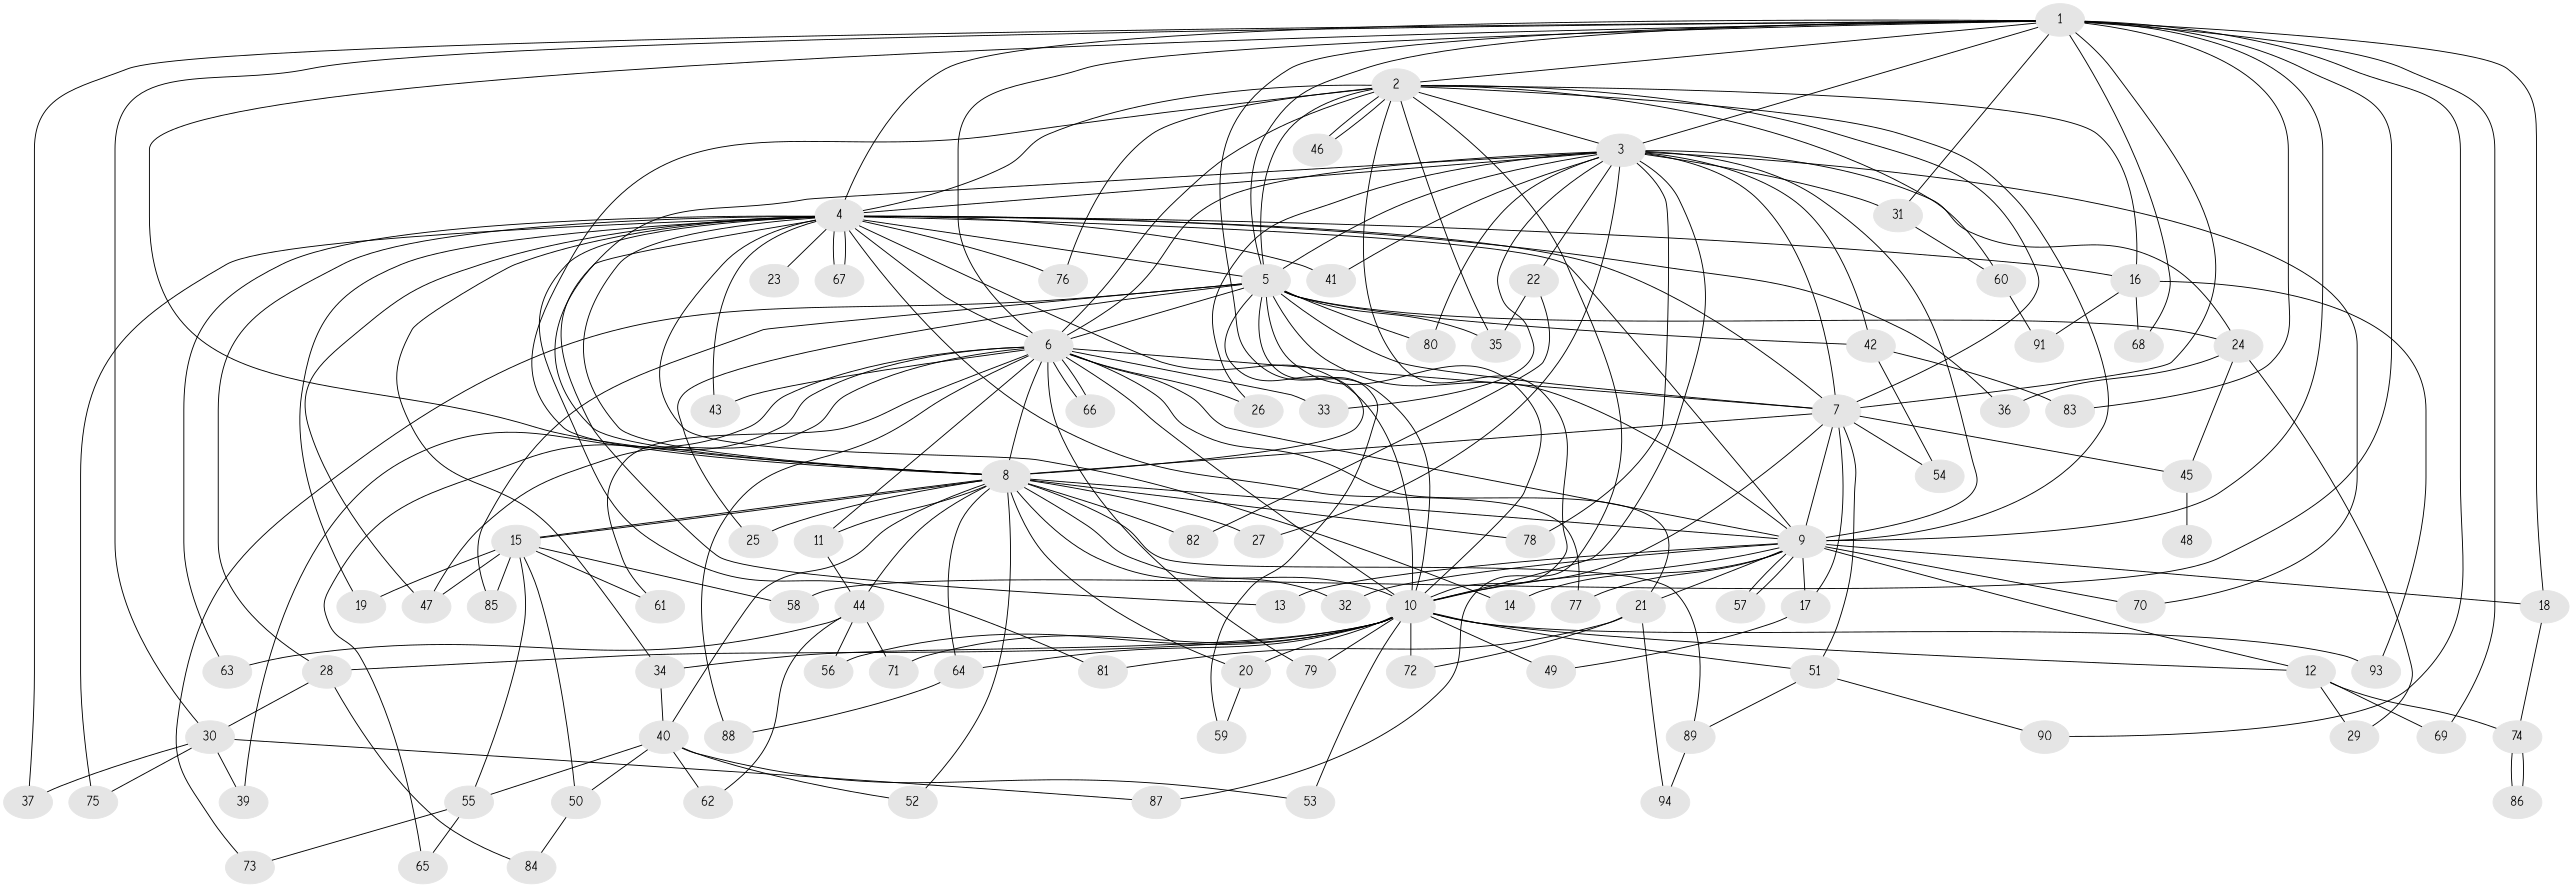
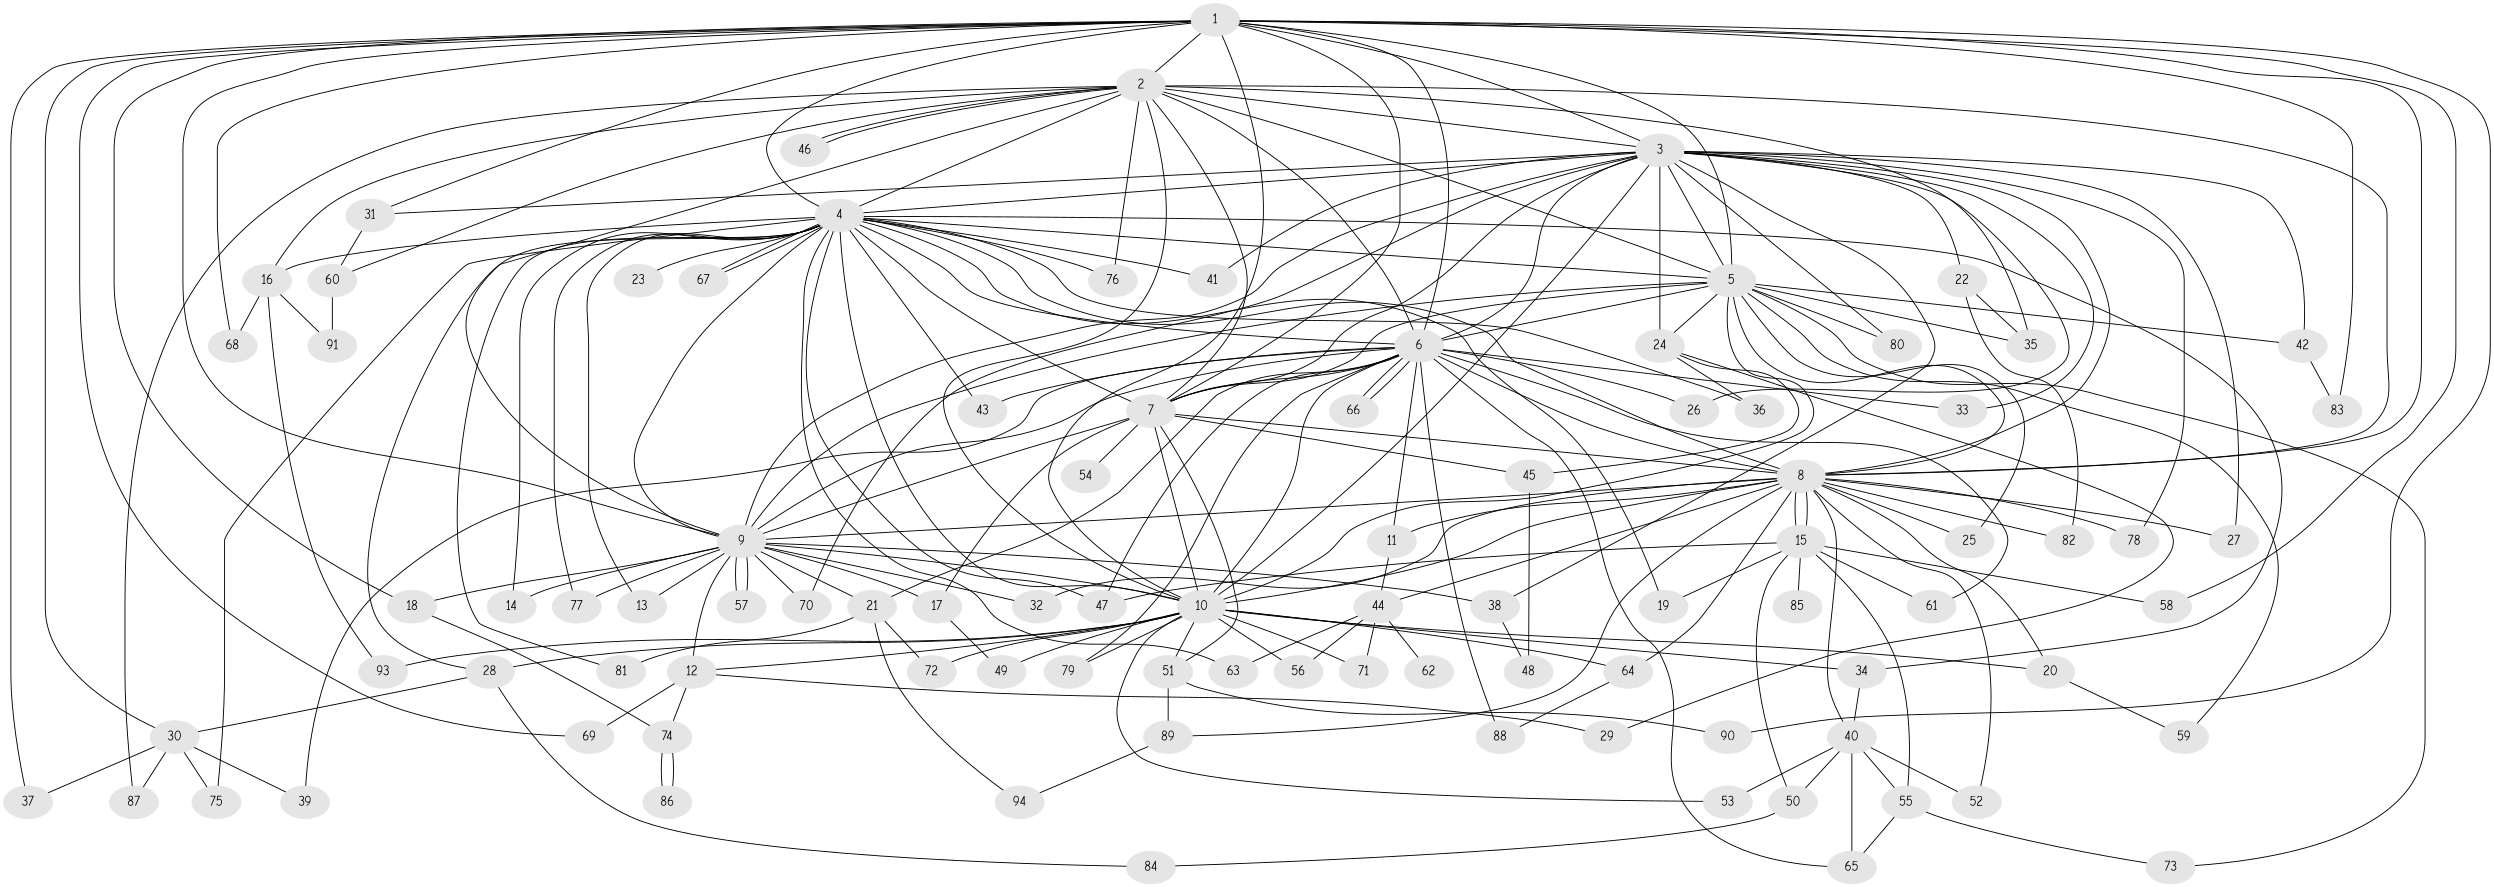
(793, 326) -> none
(1905, 411) -> none
none -> (1495, 607)
(690, 775) -> (1852, 802)
